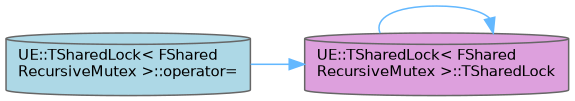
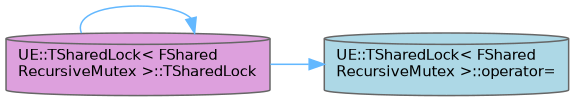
(270, 64) -> (290, 64)
